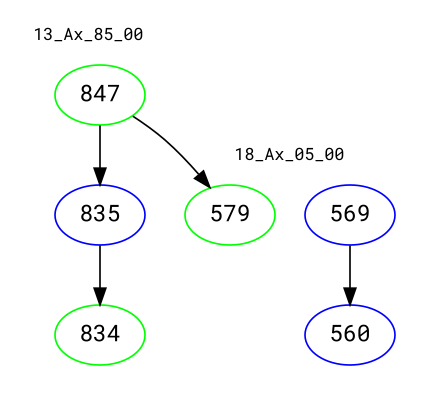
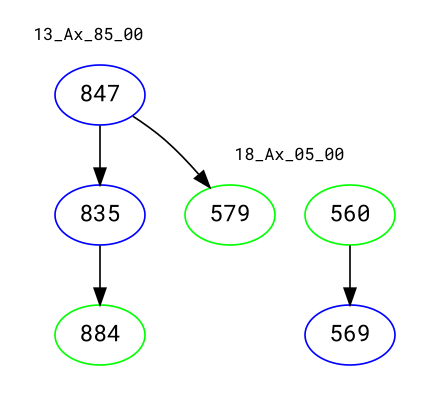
(100, 95) -> (100, 95)
(350, 267) -> (350, 267)
(100, 335) -> (100, 335)
(350, 335) -> (350, 215)
